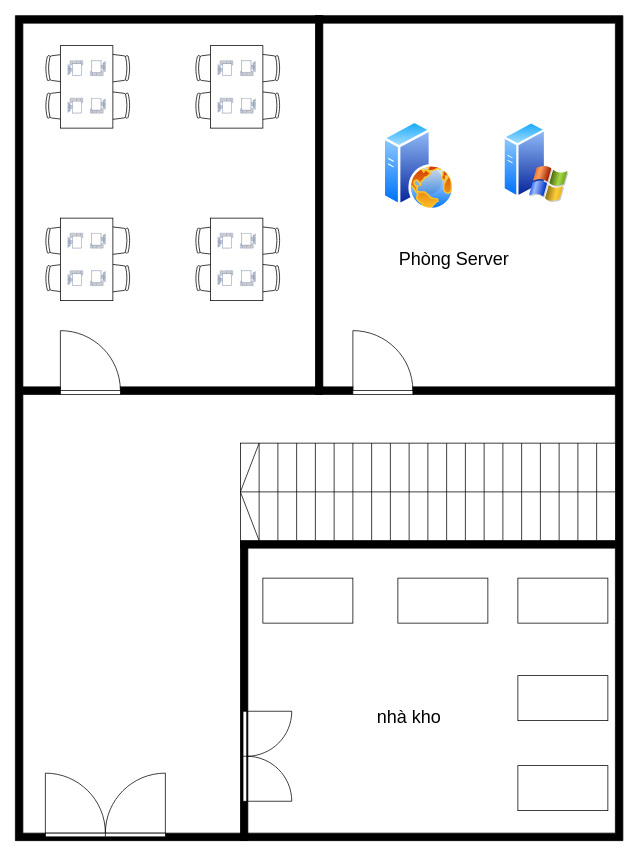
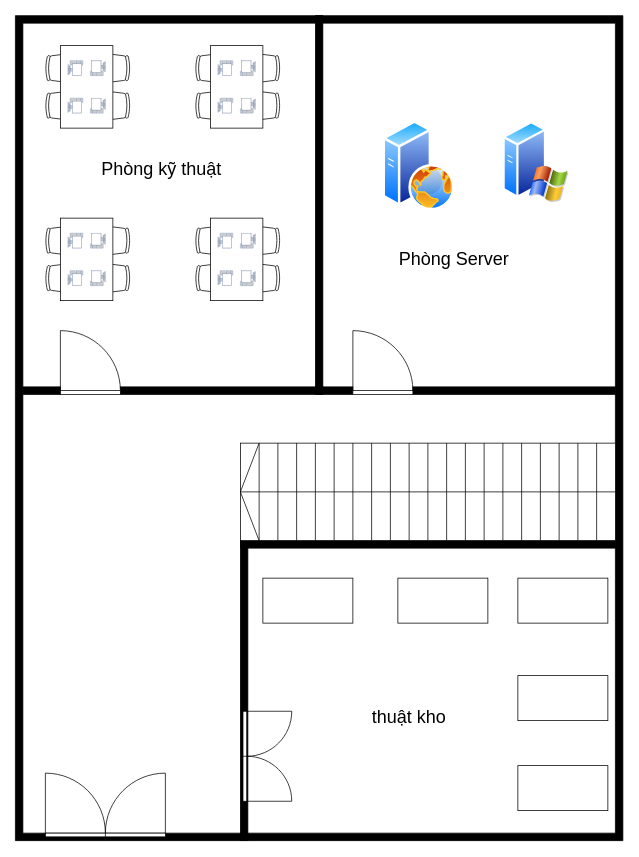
none -> (162, 169)
(409, 717) -> (409, 717)
